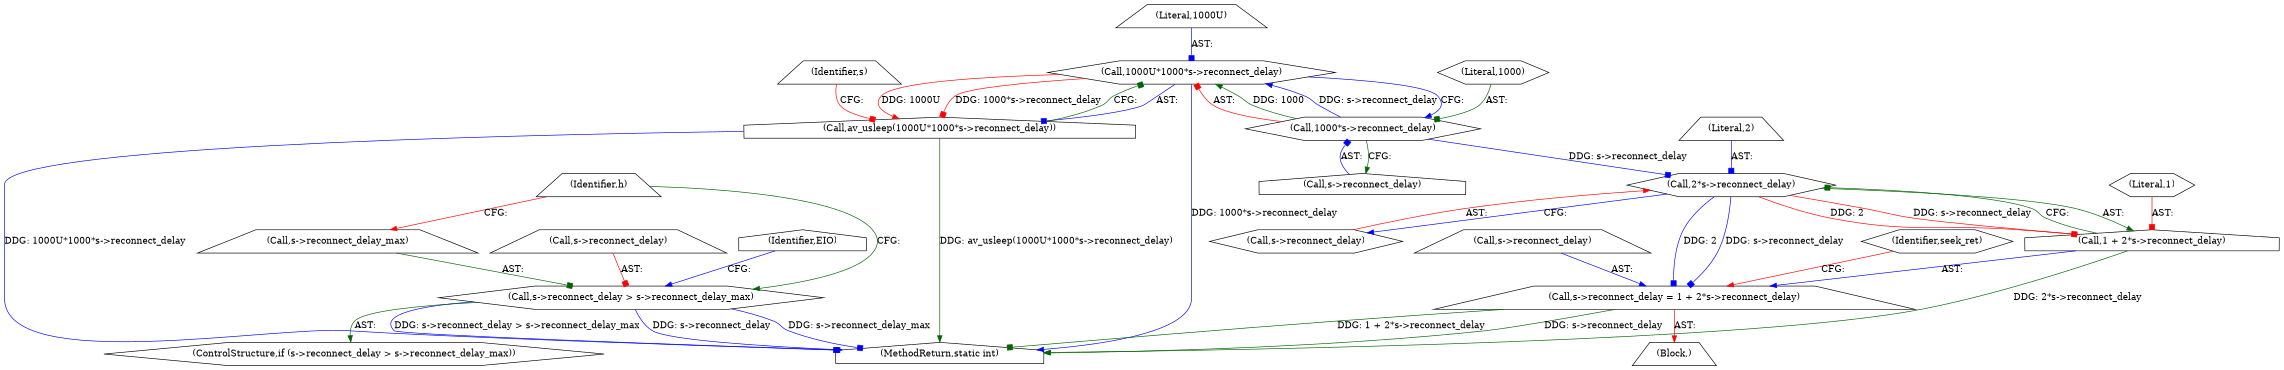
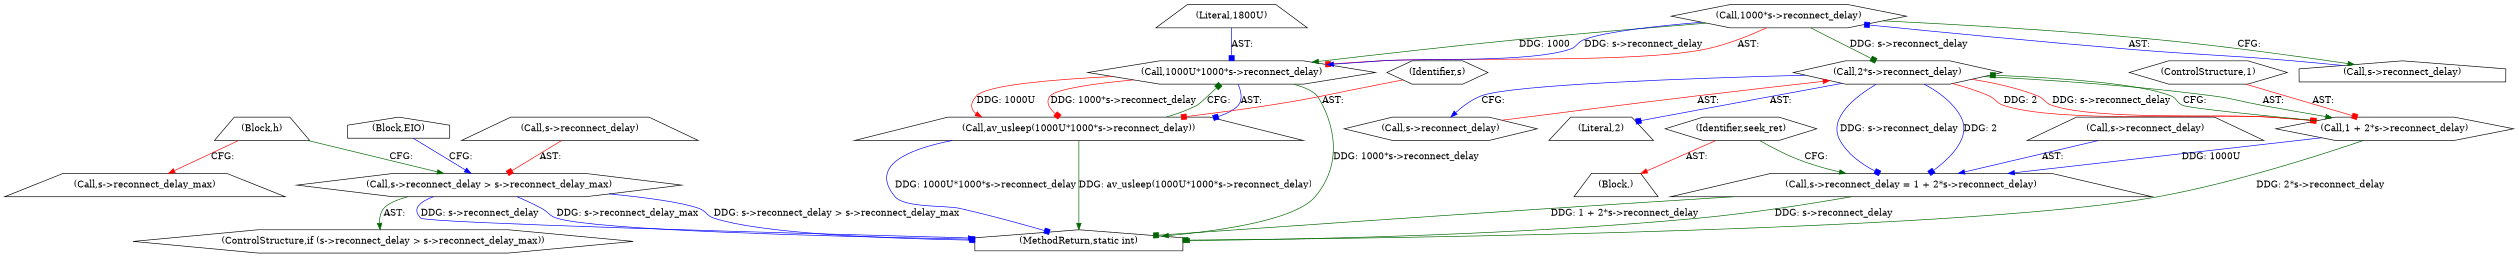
(1192, 16) -> (1232, 16)
(839, 72) -> (1437, 72)
(1493, 72) -> none
(1386, 83) -> none
(853, 101) -> (1335, 101)
(940, 129) -> (1079, 129)
(1731, 154) -> (1742, 102)
(1546, 157) -> (1840, 43)
(599, 185) -> (262, 129)
(2152, 185) -> (2208, 72)
(803, 241) -> (399, 129)
(2152, 241) -> (2395, 129)
(1813, 268) -> (1798, 159)
(481, 269) -> none
(1954, 270) -> (2211, 157)
(1192, 274) -> (1308, 203)
(1674, 323) -> (1681, 156)
(1594, 338) -> (1781, 227)
